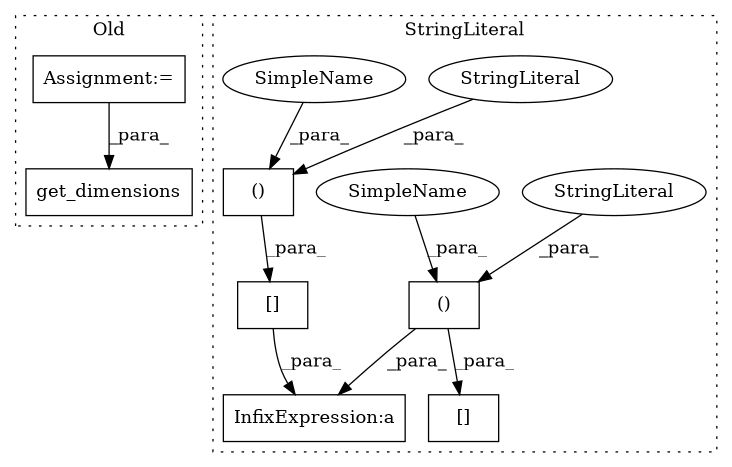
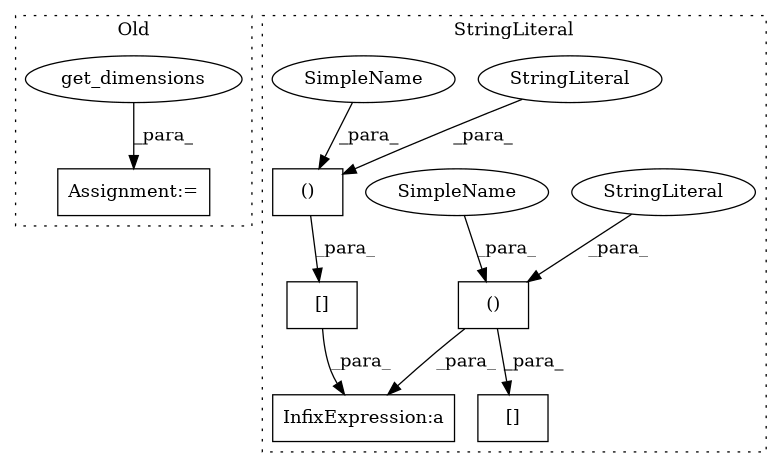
(109, 129) -> (134, 129)
(109, 192) -> (134, 79)
